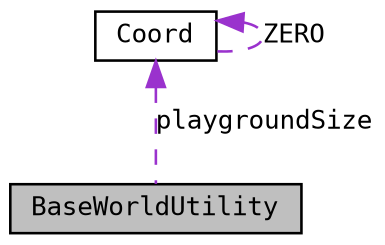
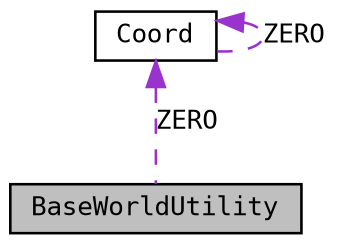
(265, 122) -> (188, 122)
